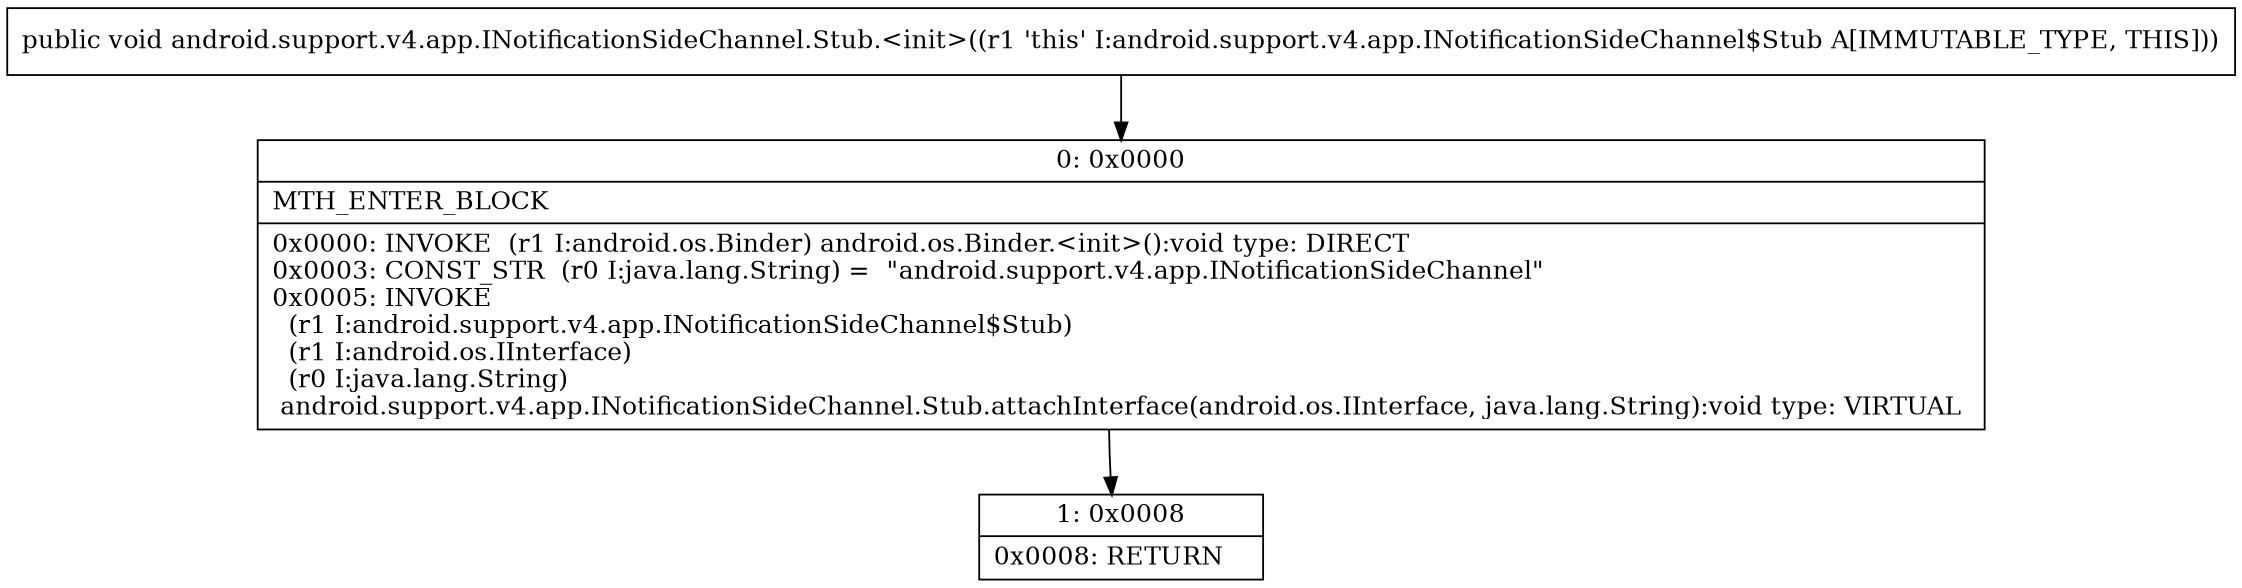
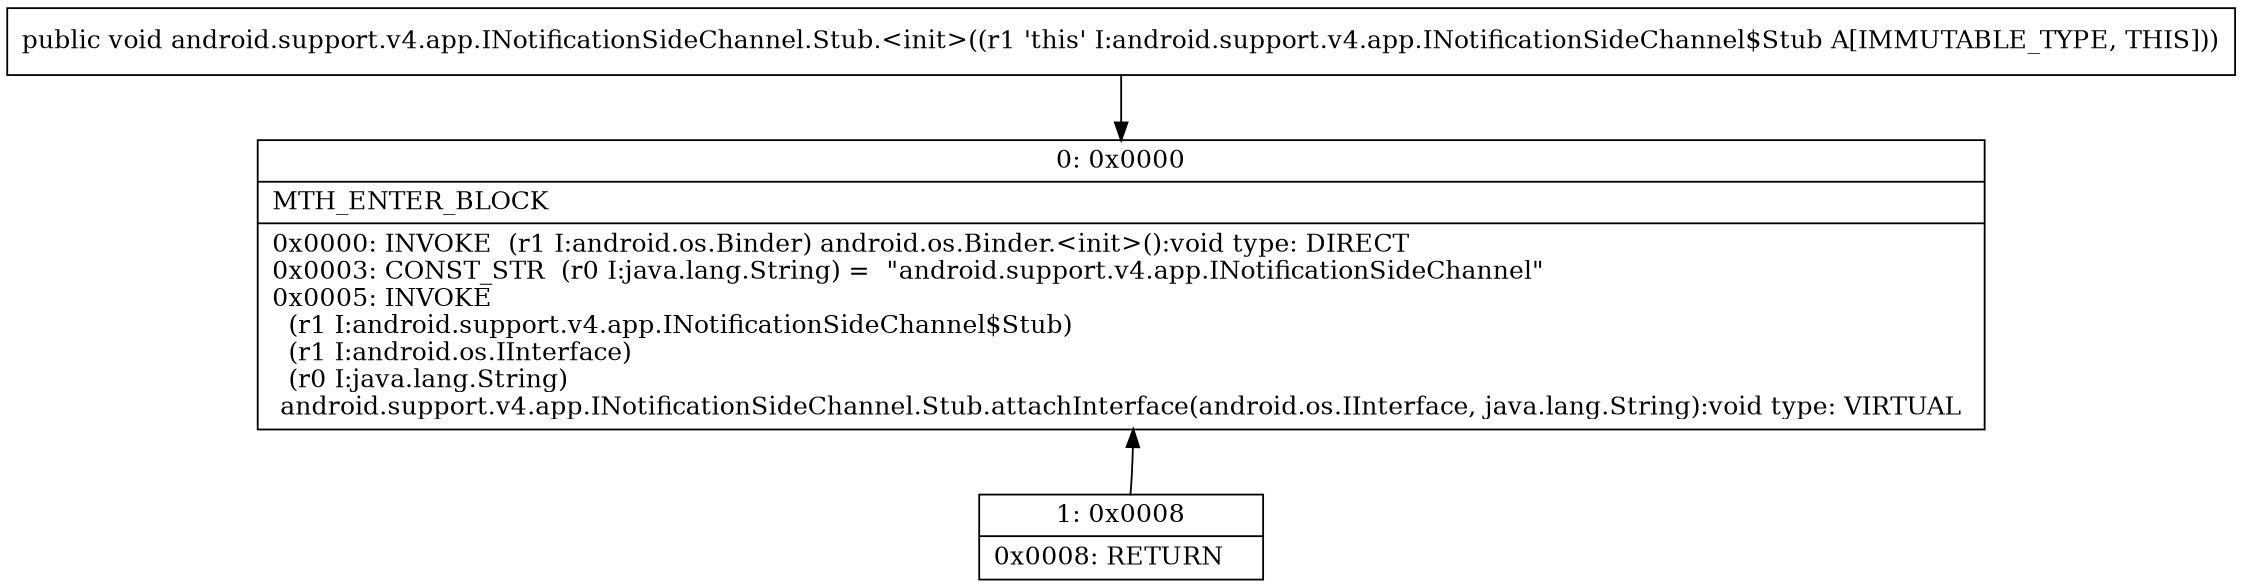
(1110, 453) -> (1132, 472)
